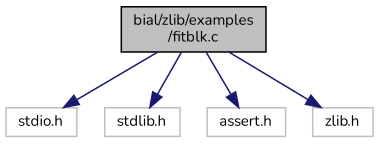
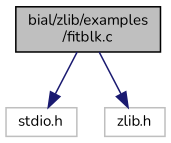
(142, 122) -> none
(246, 122) -> none
